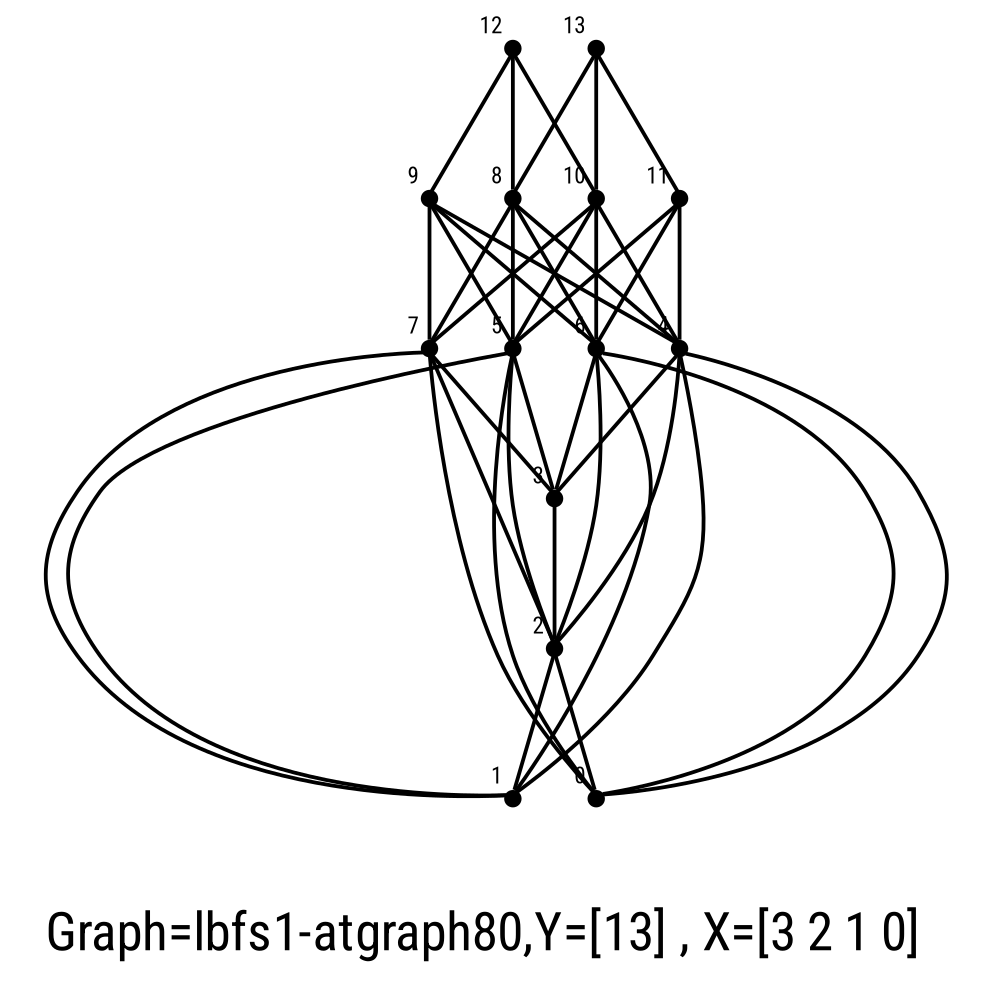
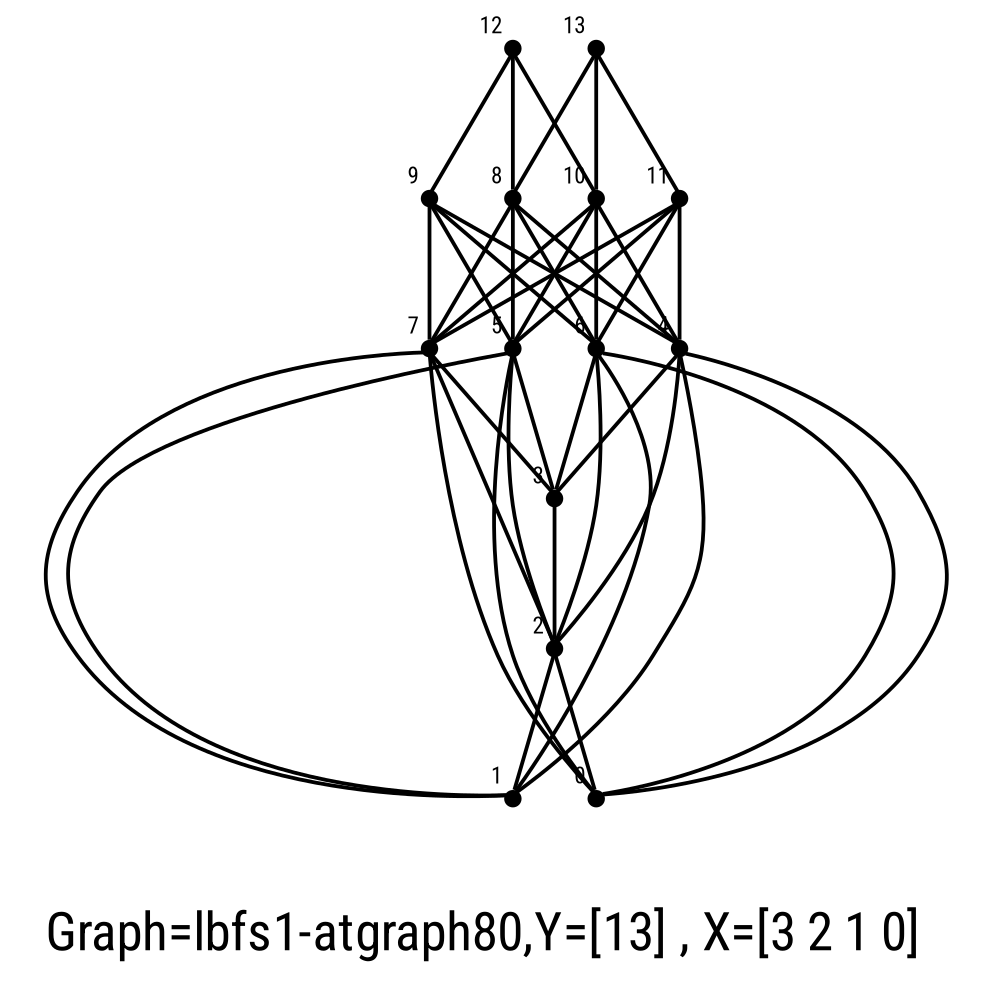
none -> (554, 274)
